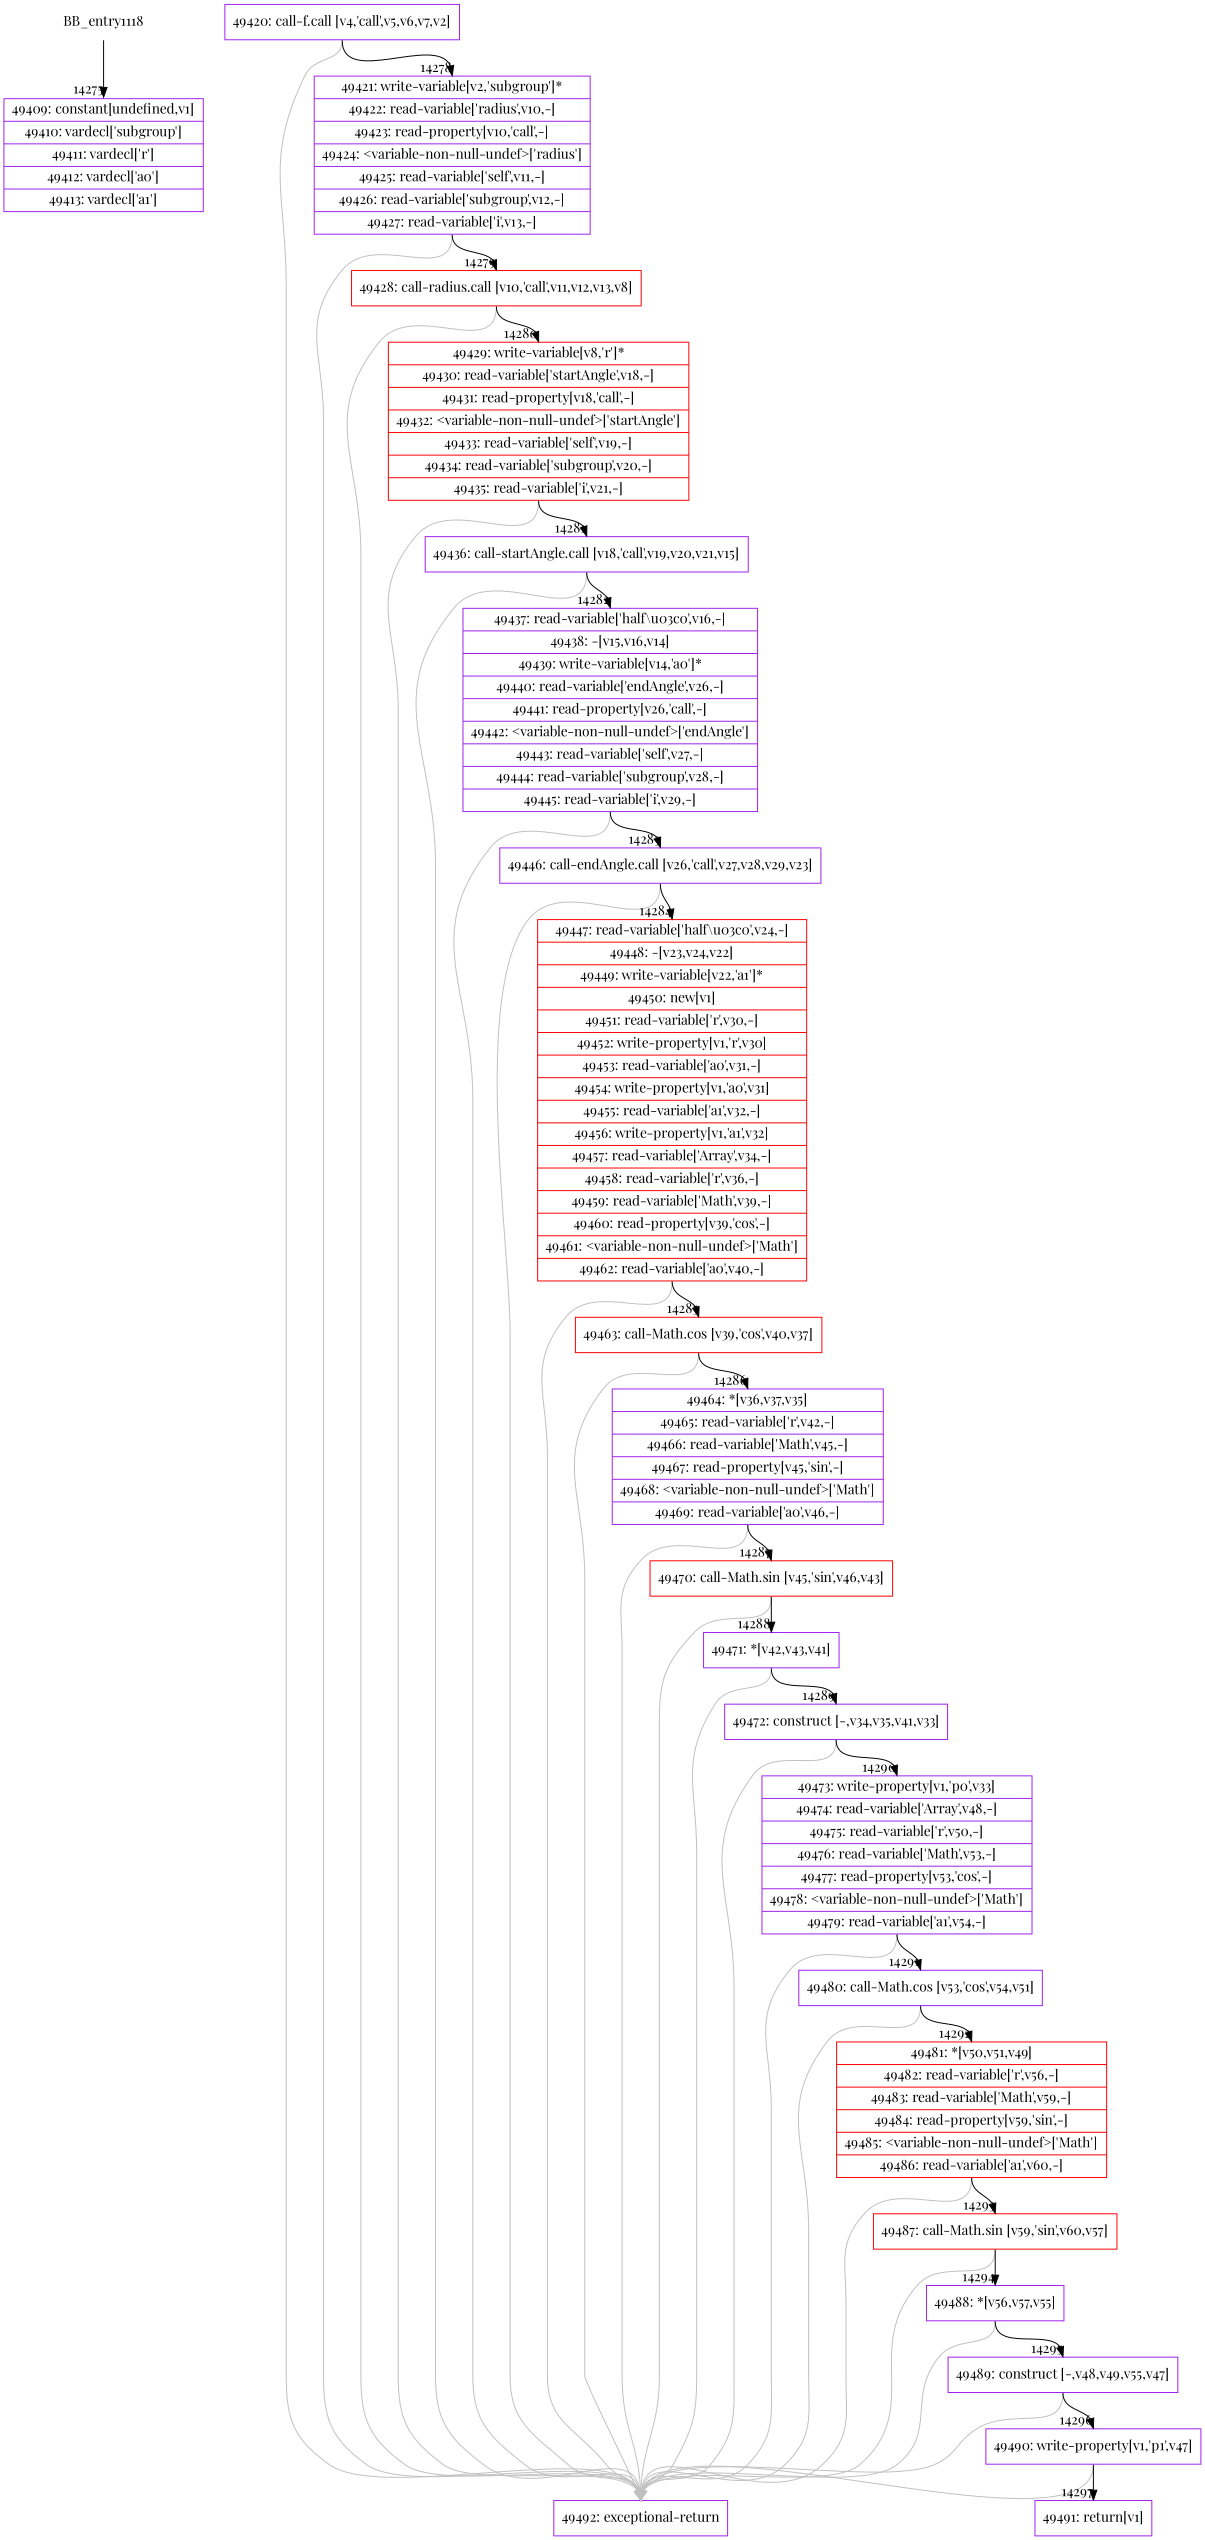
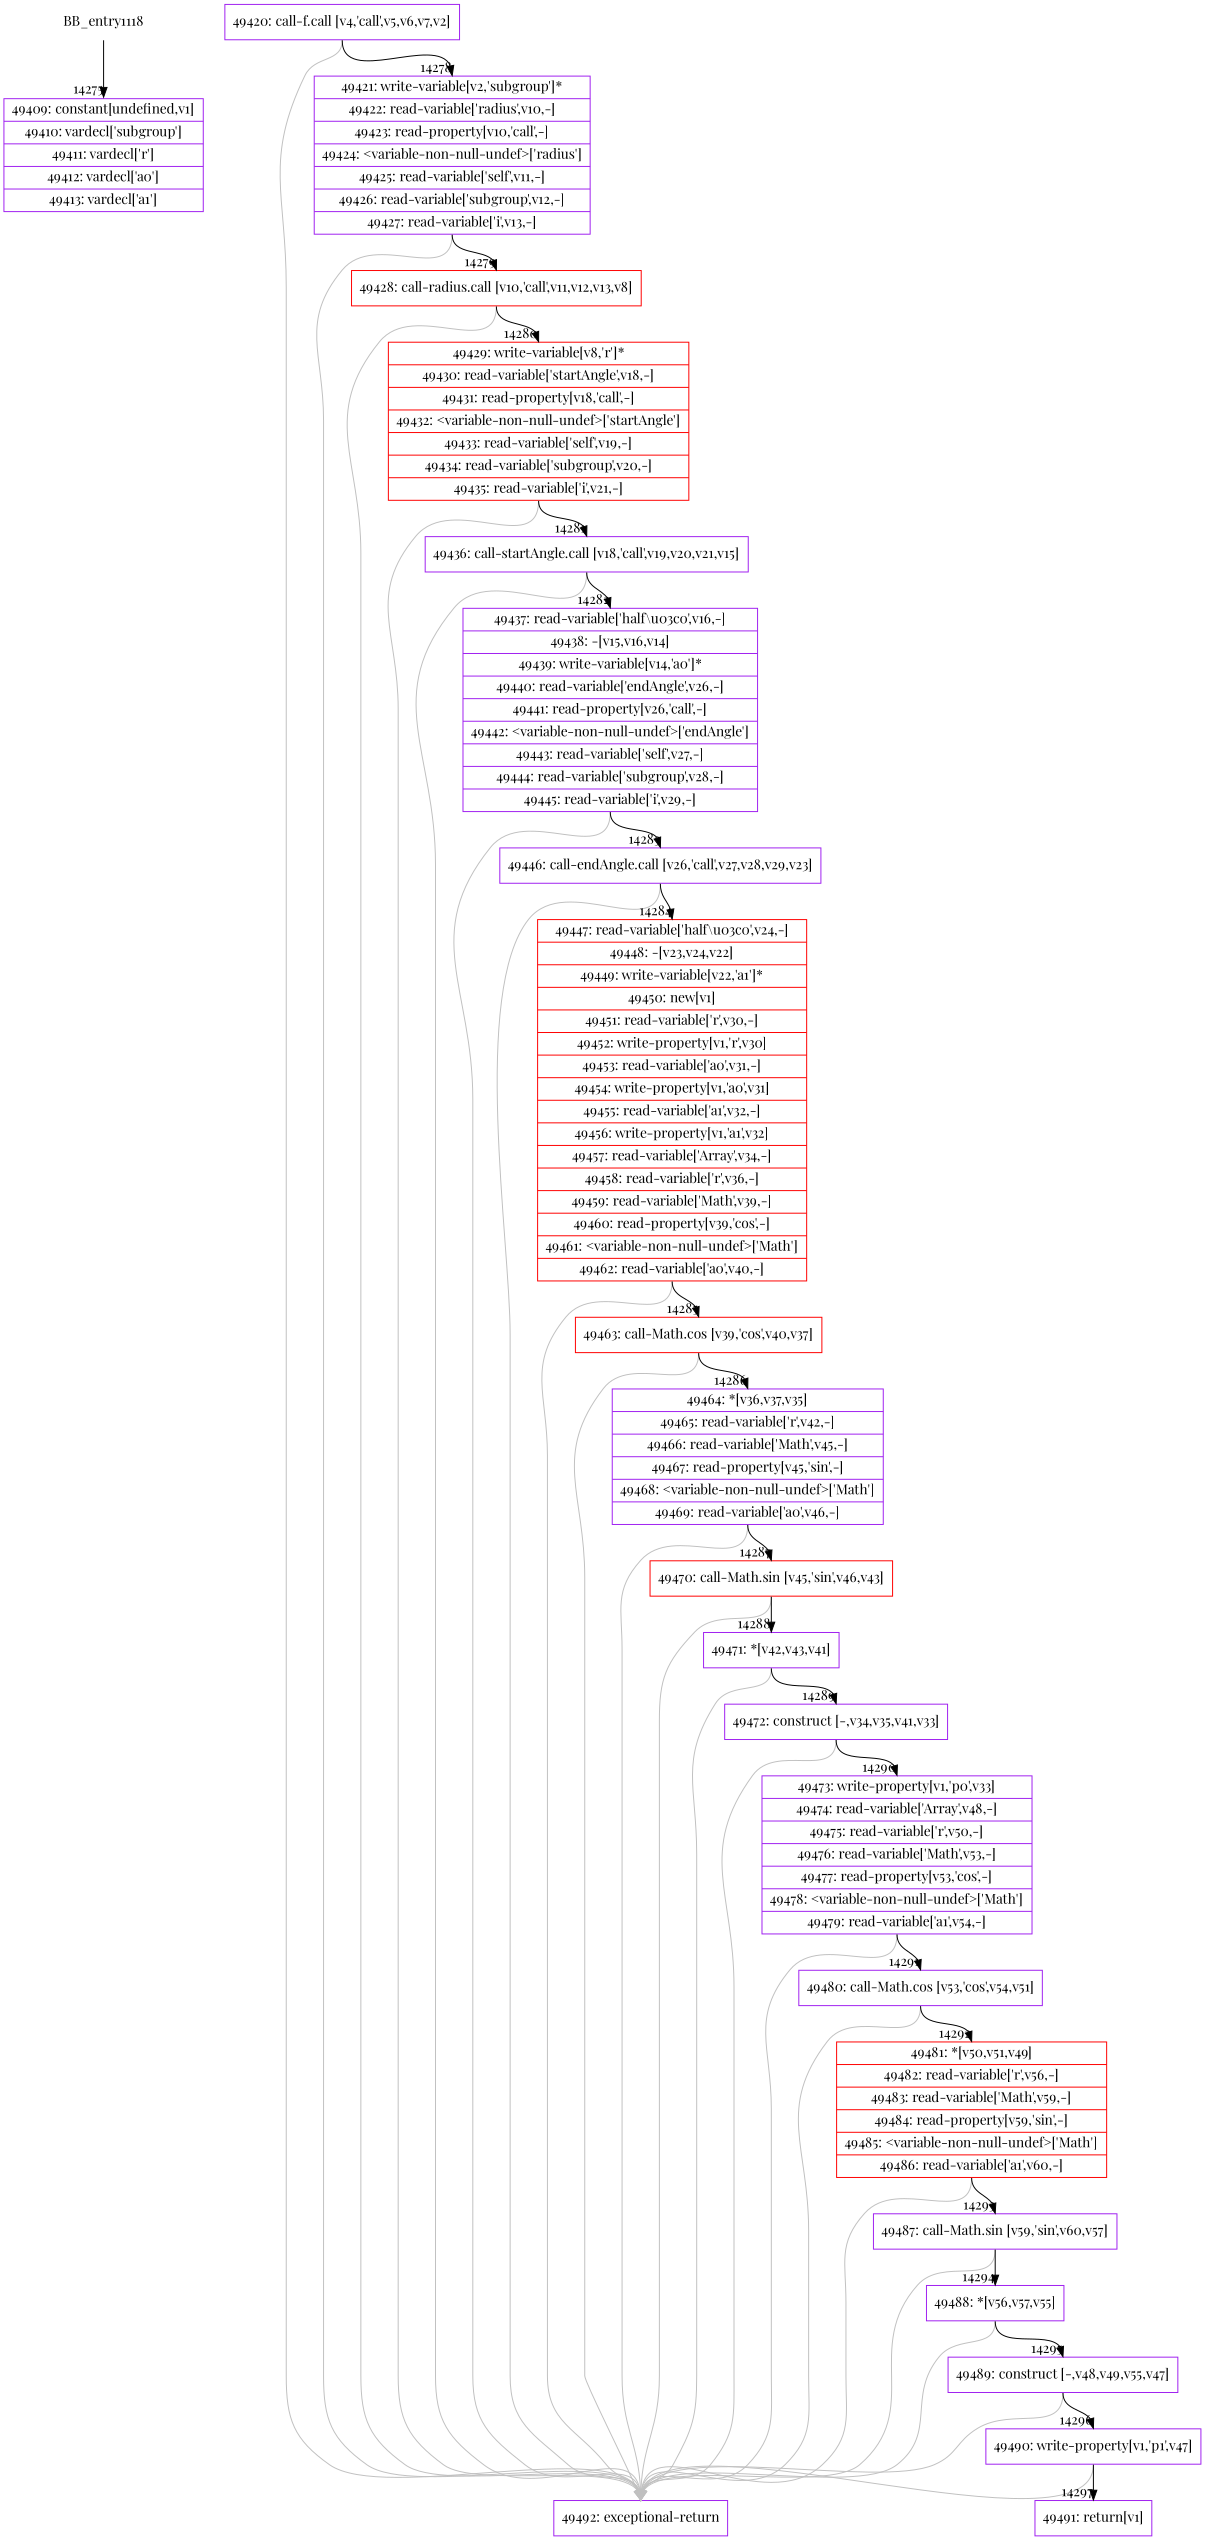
(995, 2231) -> (995, 2231)
